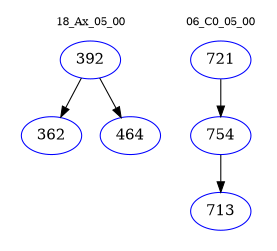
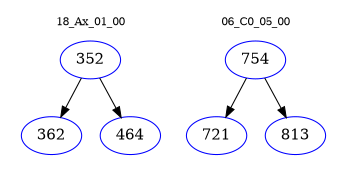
(91, 23) -> (91, 23)
(90, 60) -> (90, 60)
(221, 93) -> (239, 93)
(221, 211) -> (295, 136)
